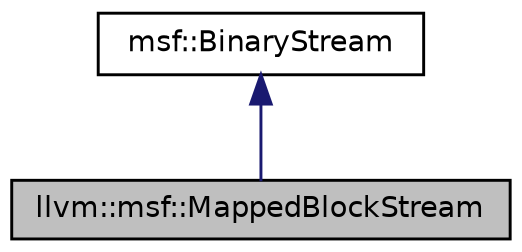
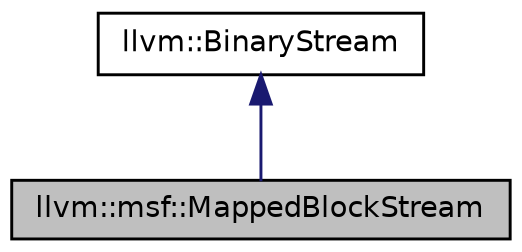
(261, 44) -> (261, 44)
